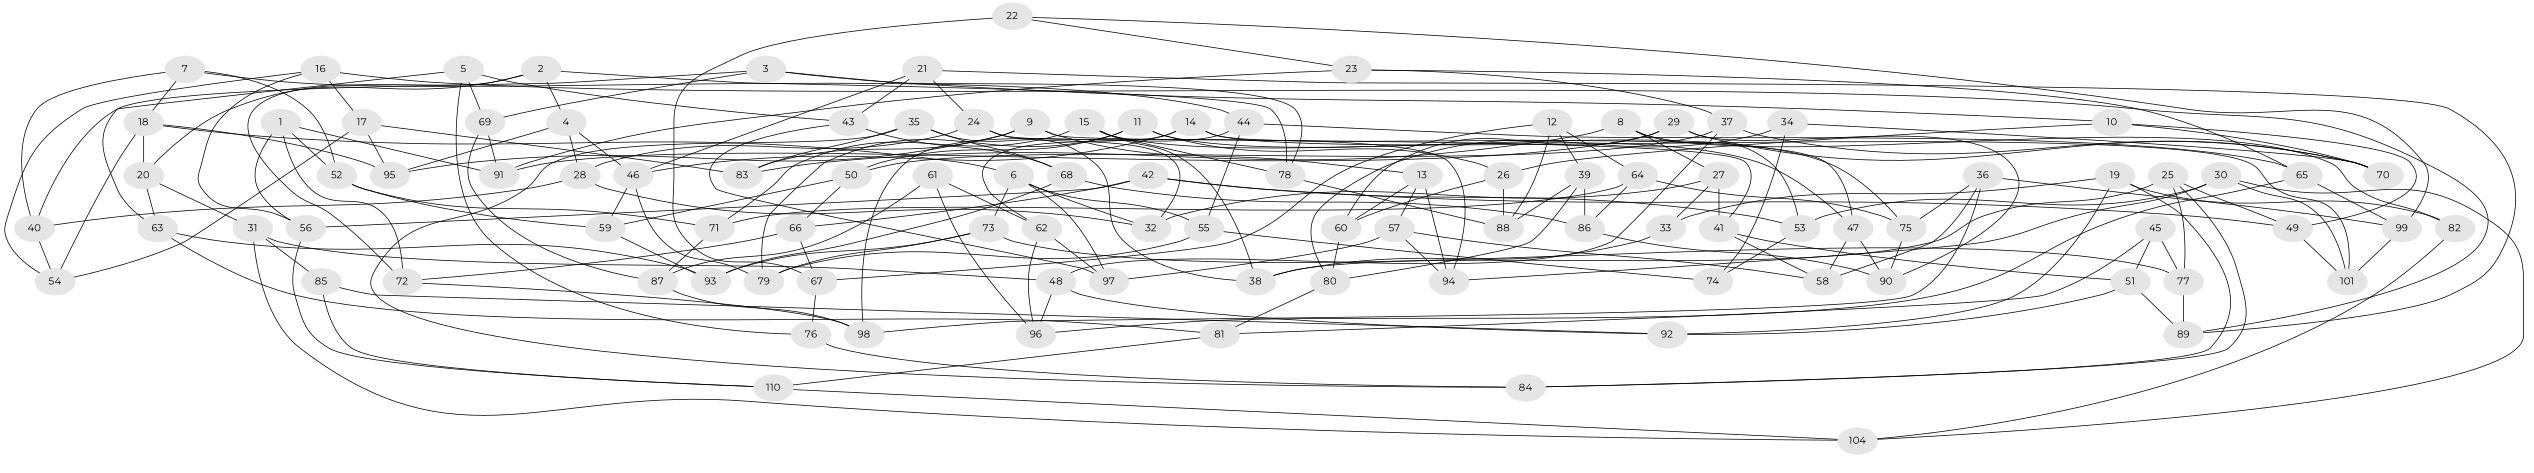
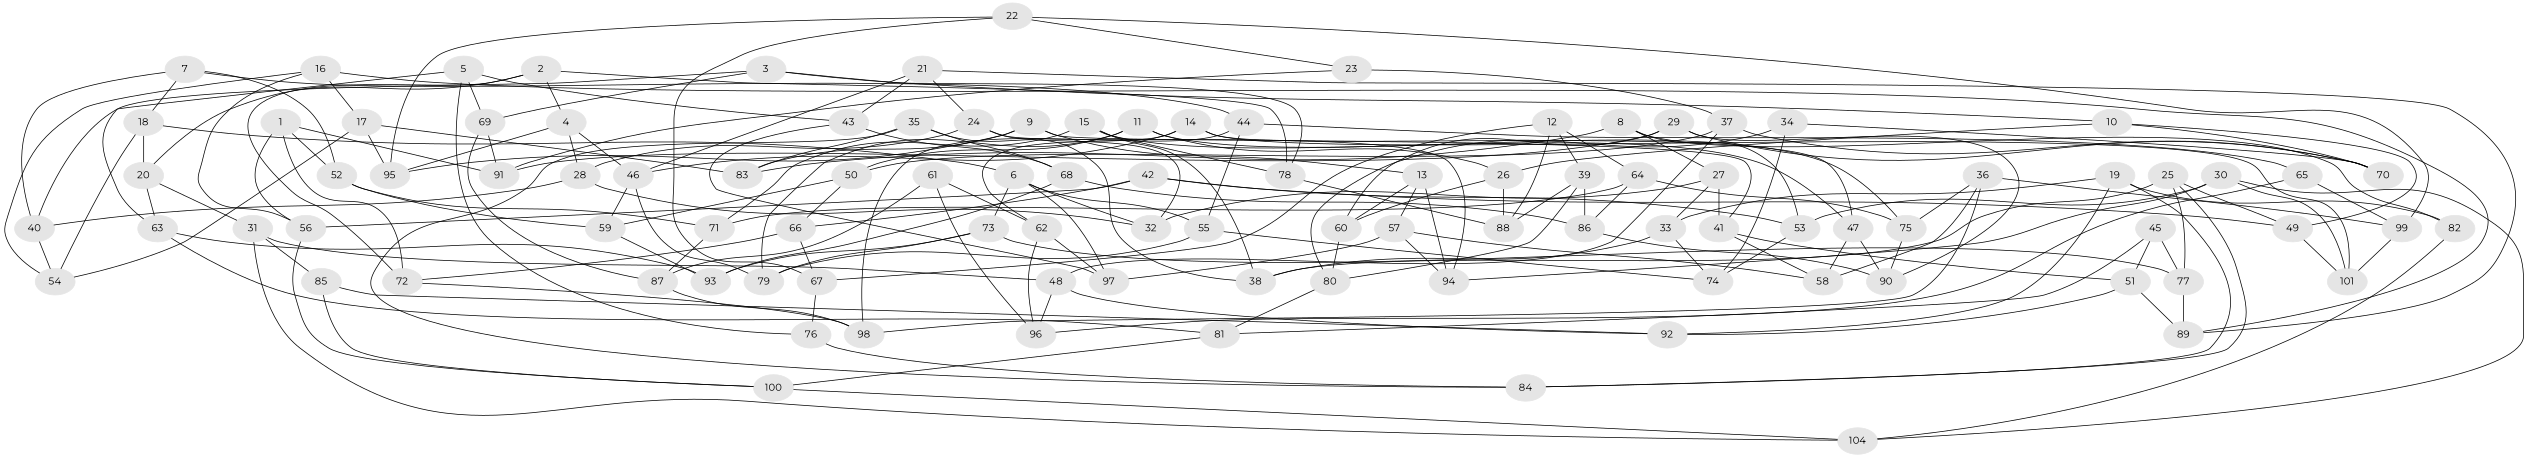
(1789, 80) -> none
(292, 144) -> (654, 27)
none -> (1689, 255)
(773, 388) -> (773, 388)
